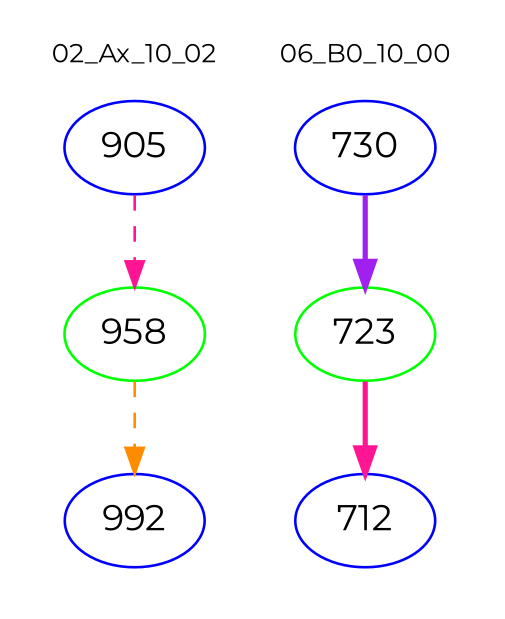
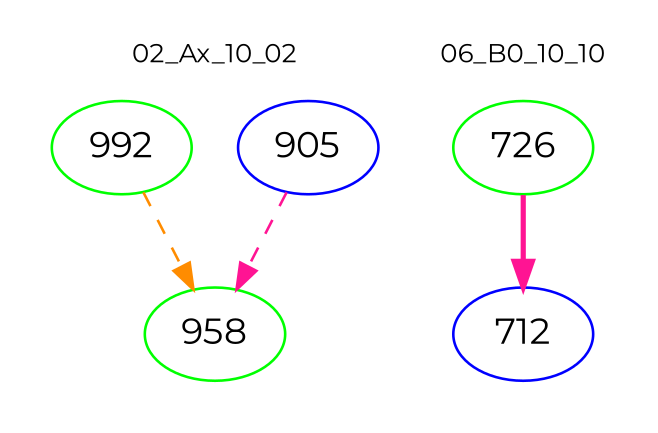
(367, 56) -> (523, 56)
(365, 148) -> none
(365, 334) -> (523, 148)
(135, 415) -> (162, 229)
(135, 521) -> (122, 148)
